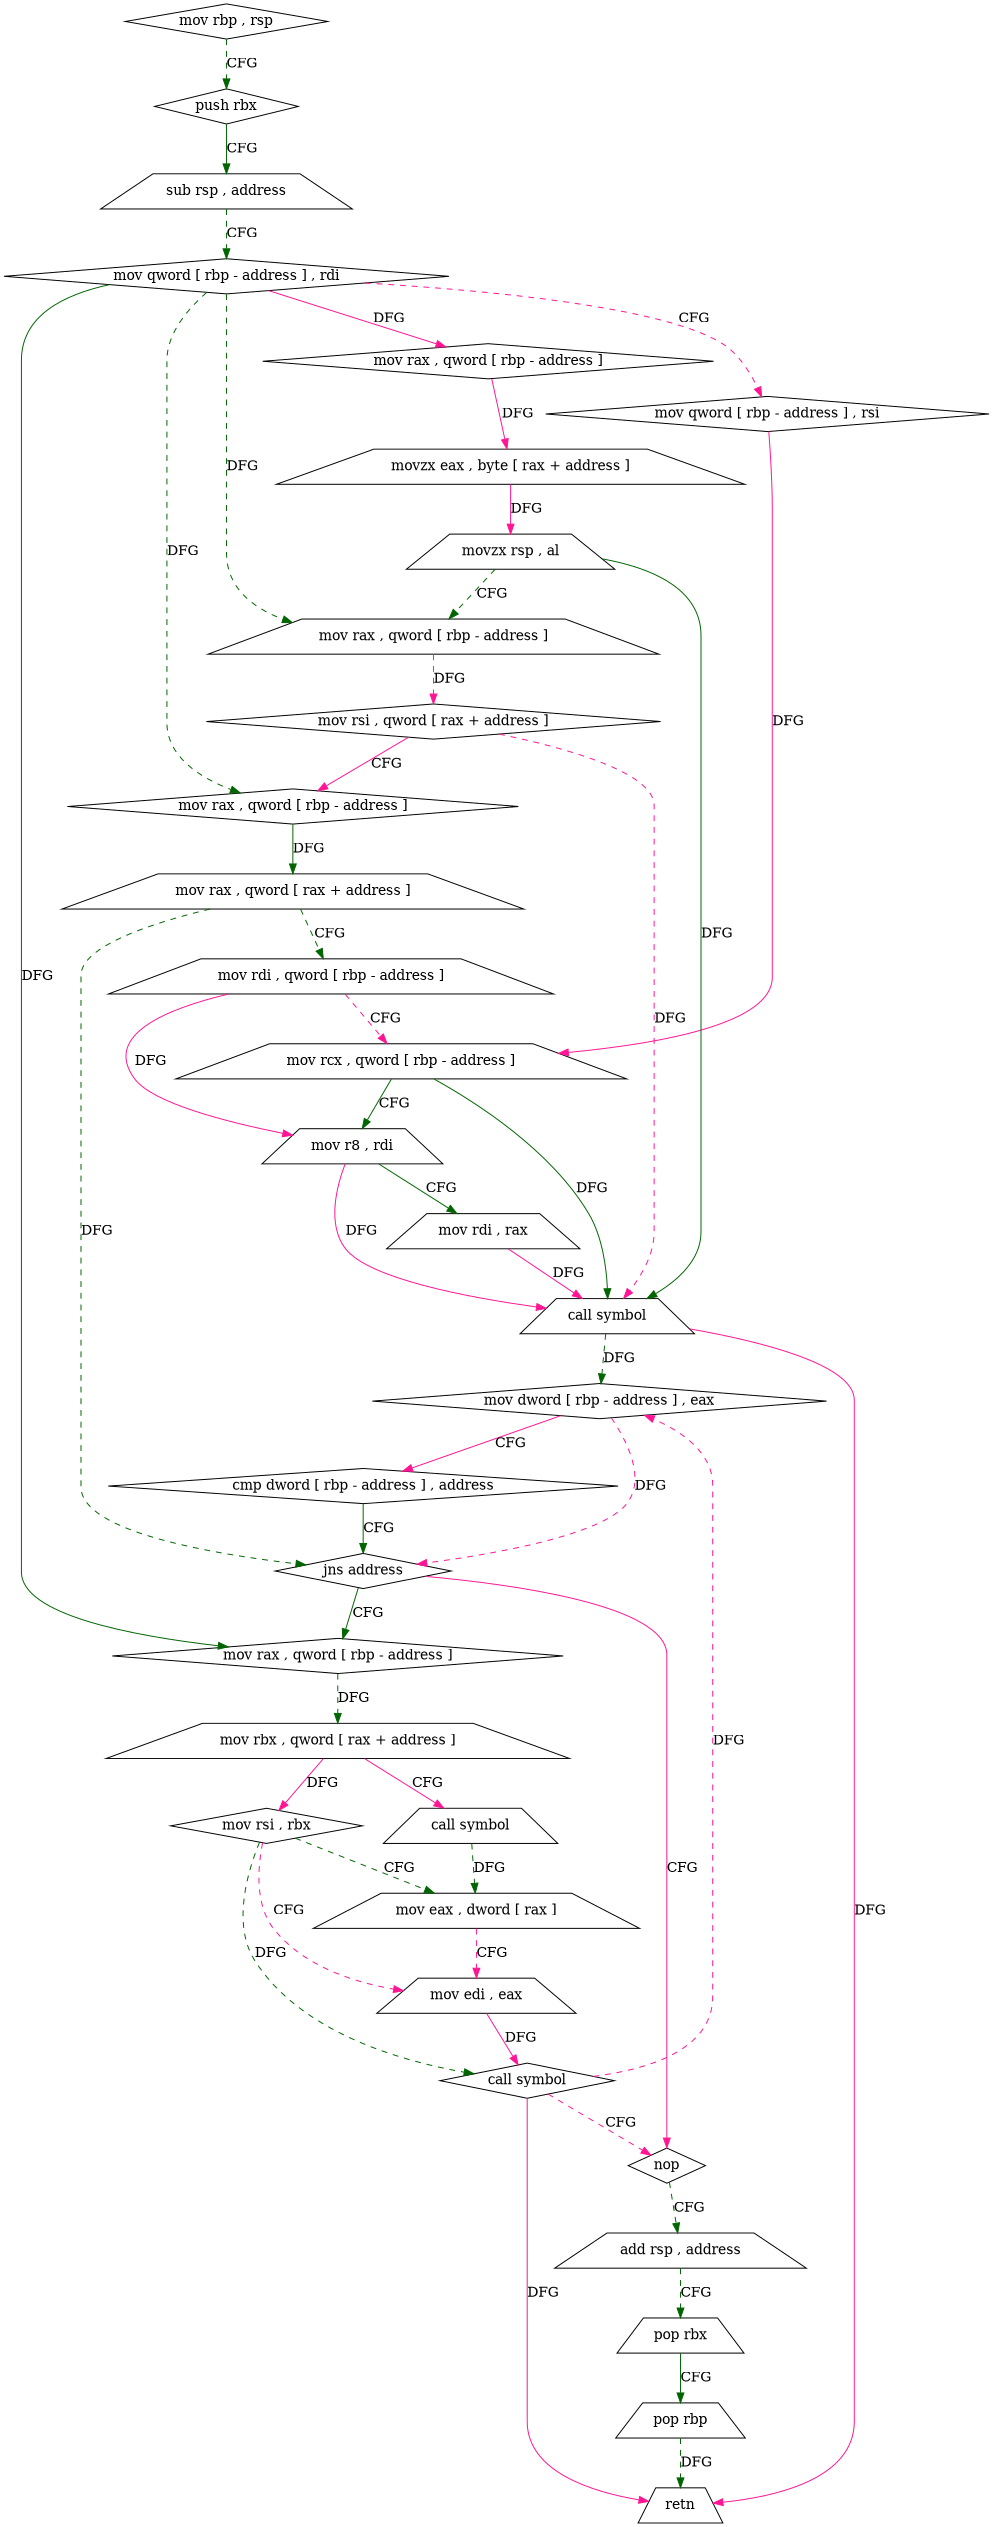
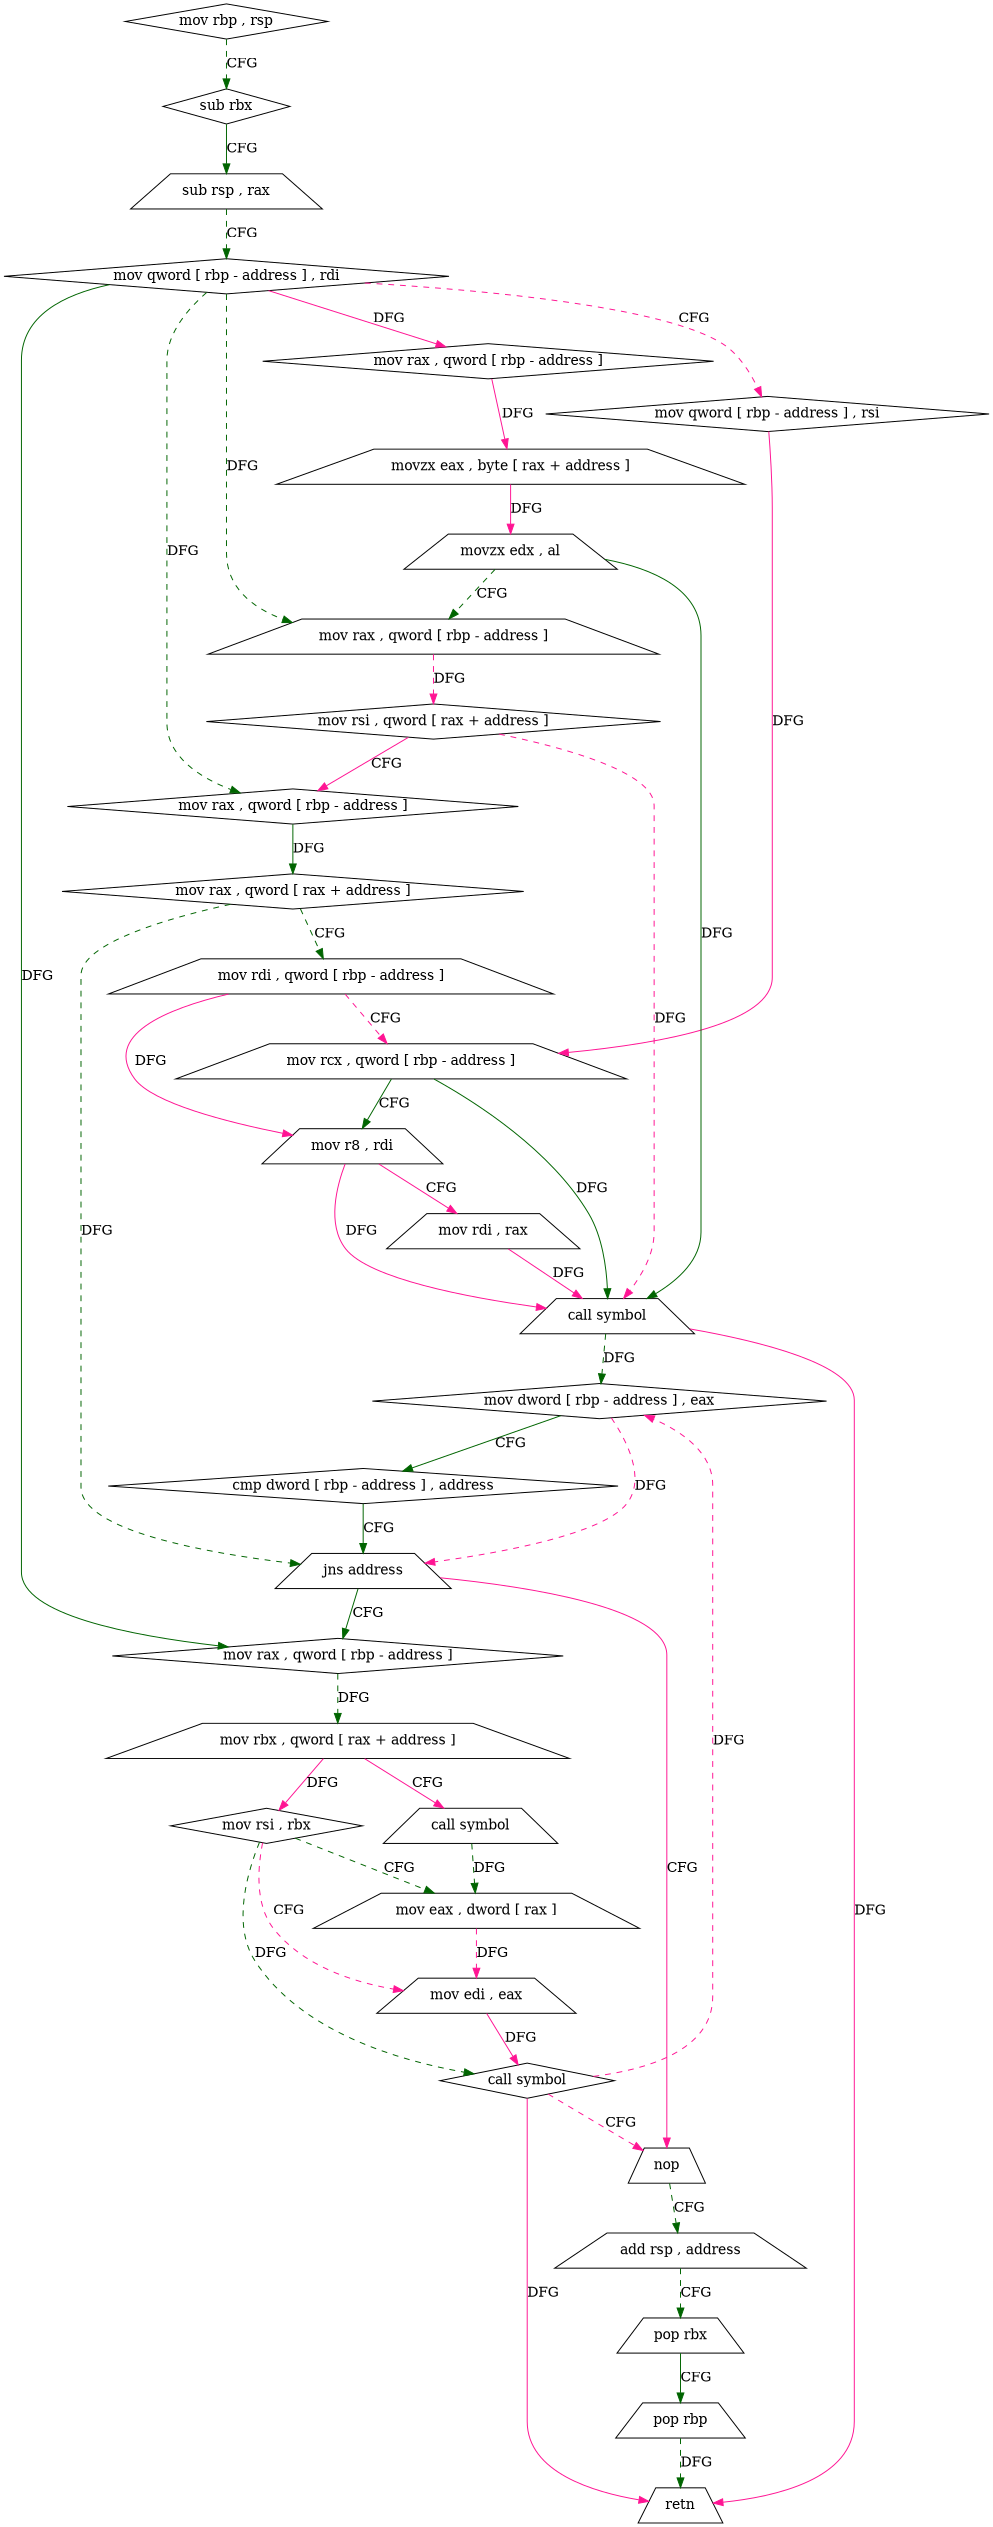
(226, 106) -> (226, 106)
(226, 191) -> (226, 191)
(511, 552) -> (511, 552)
(293, 891) -> (293, 891)
(414, 1186) -> (414, 1186)
(486, 1442) -> (486, 1442)
(363, 1571) -> (363, 1571)
(492, 1953) -> (493, 1953)
(667, 2166) -> (667, 2166)
